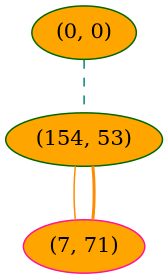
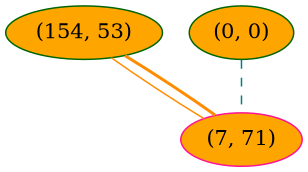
(84, 86) -> (241, 86)
